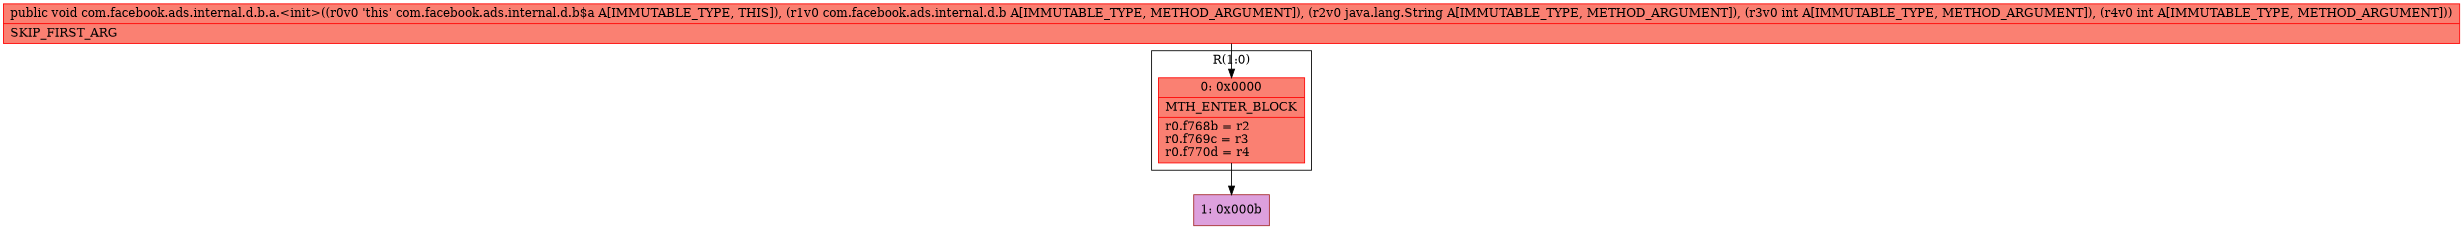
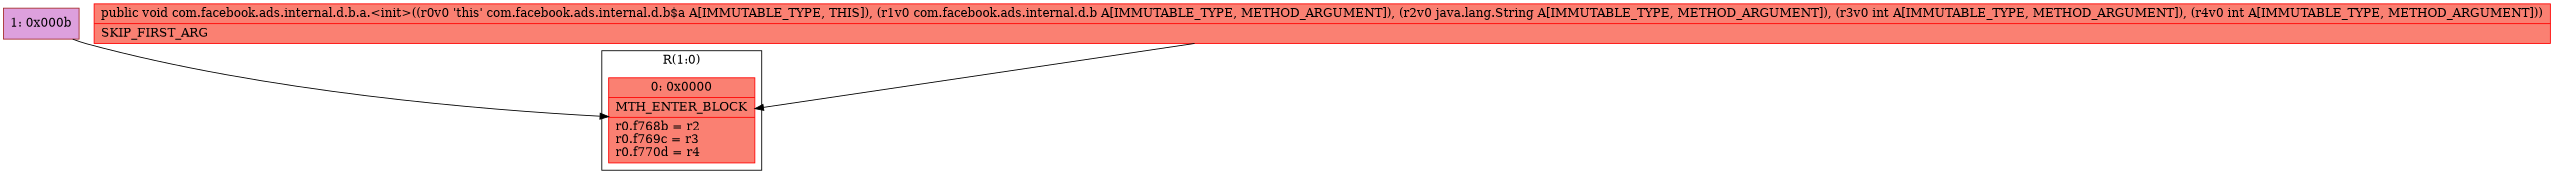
(1232, 176) -> (334, 91)
